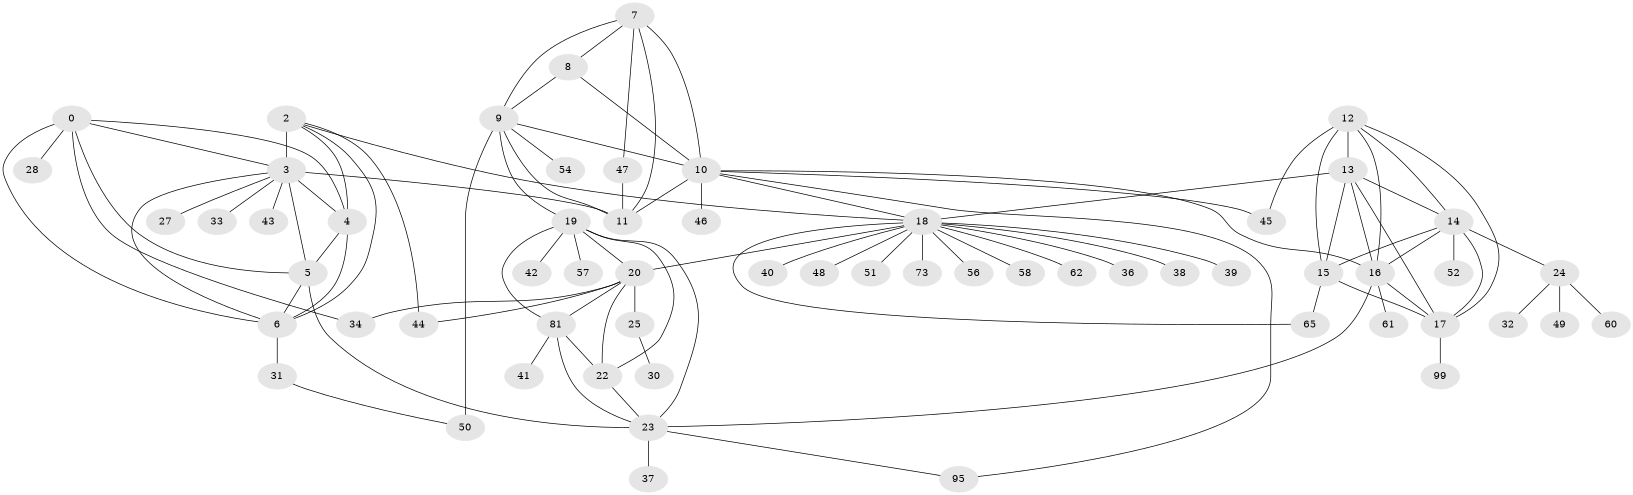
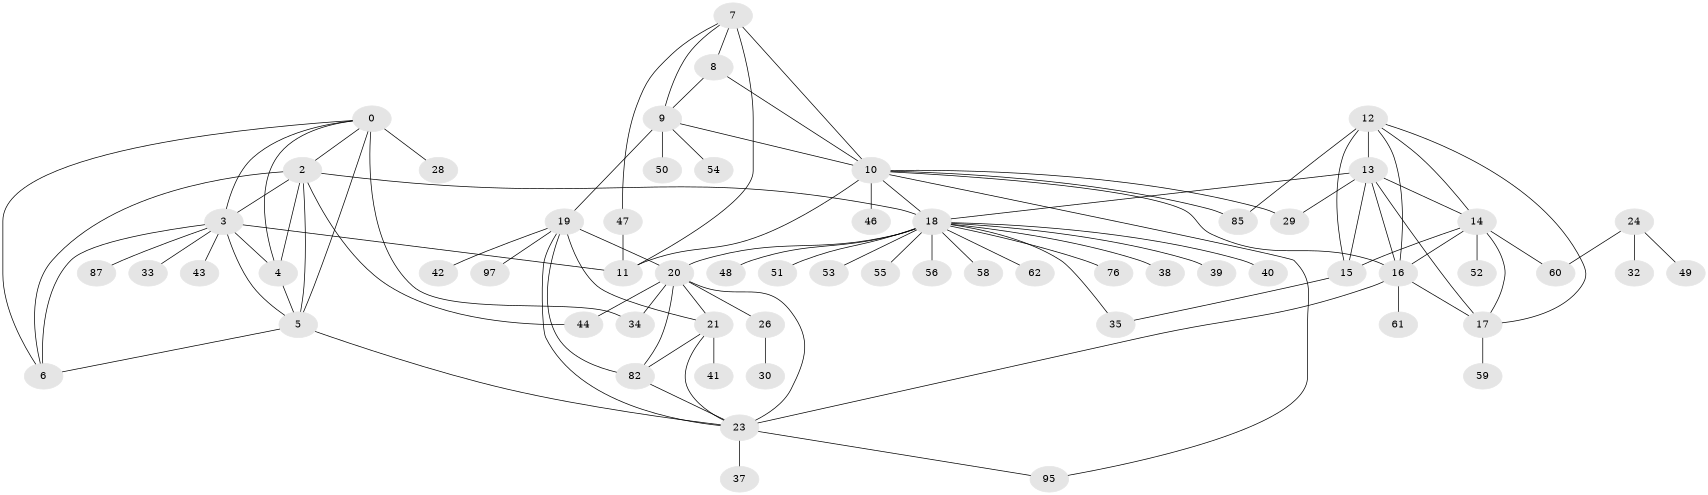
none -> (337, 145)
(547, 189) -> none
(166, 222) -> (97, 273)
(1266, 222) -> (1238, 222)
none -> (1290, 222)
(1507, 247) -> (1516, 248)
none -> (305, 248)
(583, 273) -> (490, 273)
none -> (881, 273)
(922, 273) -> (829, 273)
(1128, 273) -> (1114, 273)
(334, 285) -> none
(1375, 297) -> none
none -> (797, 321)
(556, 325) -> (714, 325)
(635, 325) -> (765, 325)
(1310, 325) -> (1116, 325)
(277, 376) -> none
(603, 376) -> (635, 376)
(1440, 376) -> (1483, 376)
